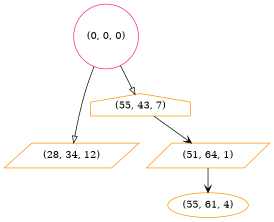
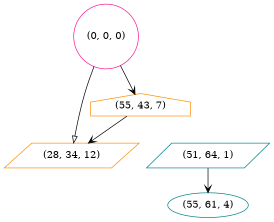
(126, 77) -> (126, 77)
(170, 128) -> (111, 128)
(208, 156) -> (208, 156)
(208, 205) -> (208, 205)
